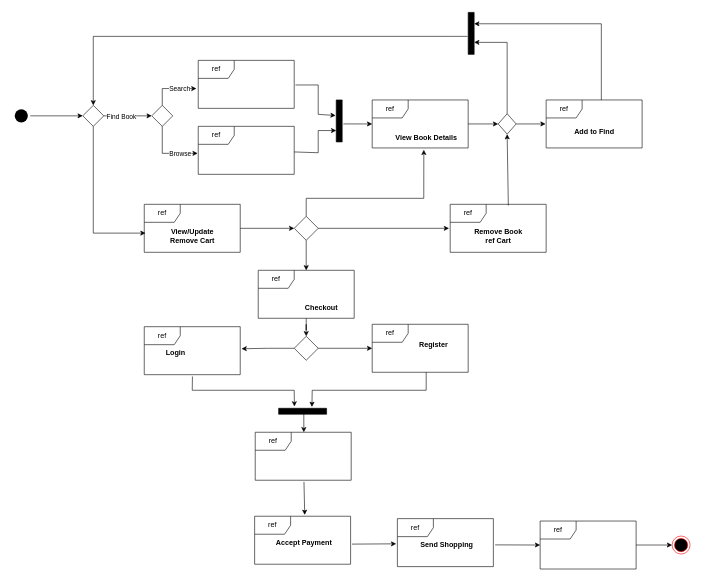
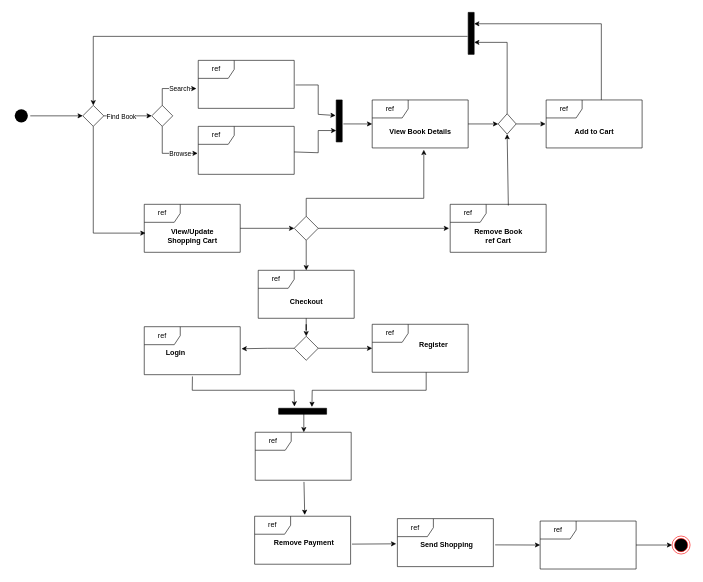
(595, 132) -> (595, 132)
(426, 138) -> (420, 132)
(193, 236) -> (193, 236)
(321, 308) -> (306, 302)
(304, 543) -> (304, 543)
